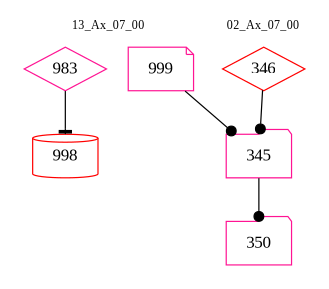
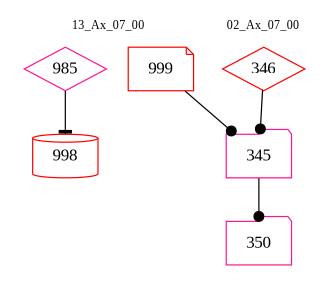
(65, 69) -> (65, 69)
(161, 69) -> (161, 69)
